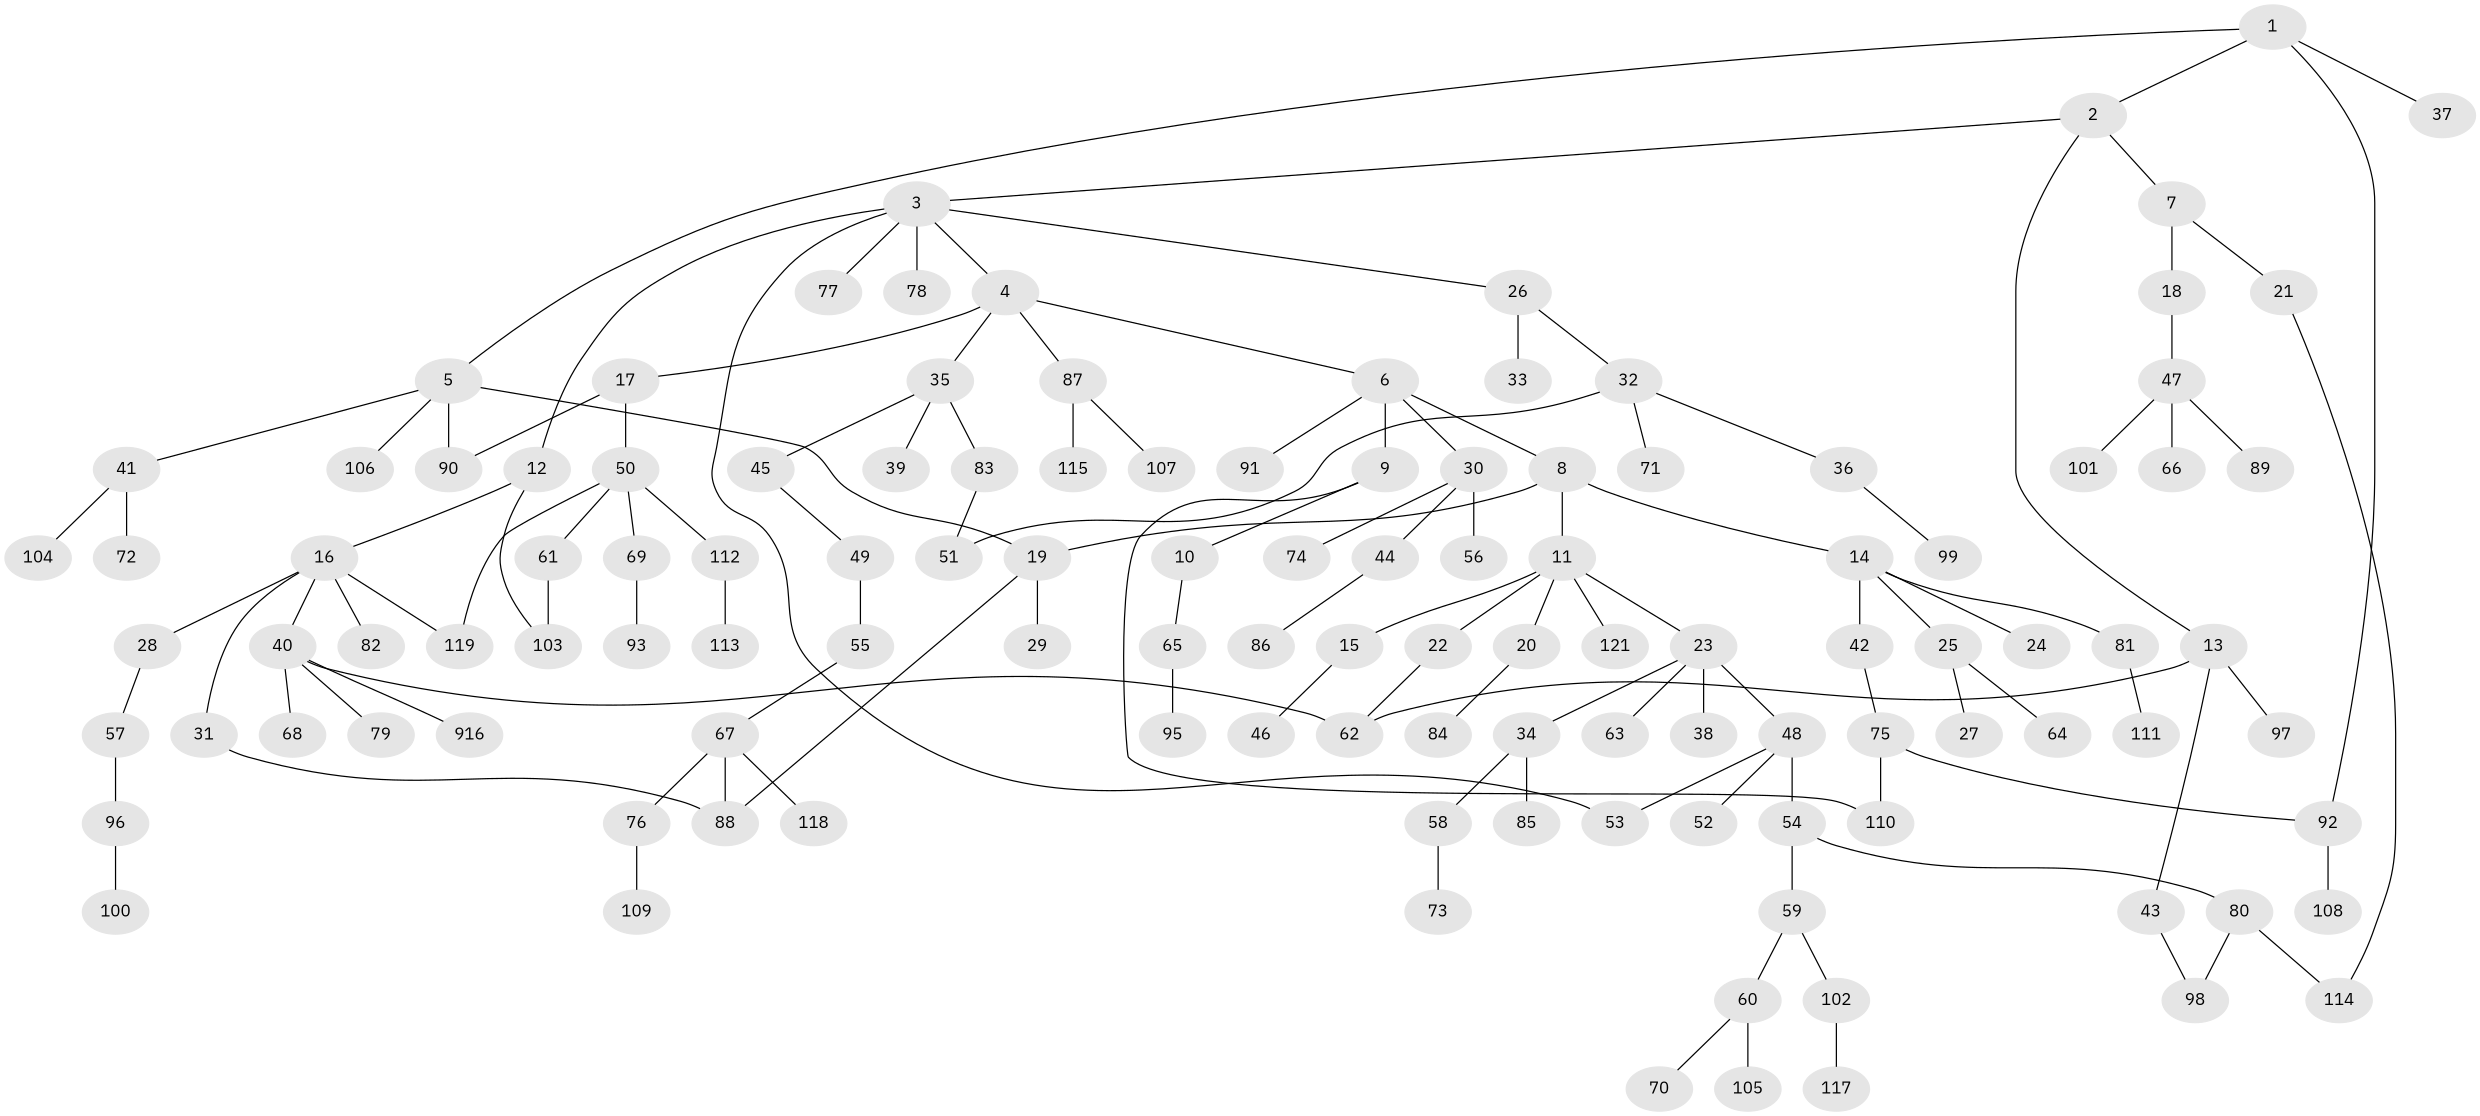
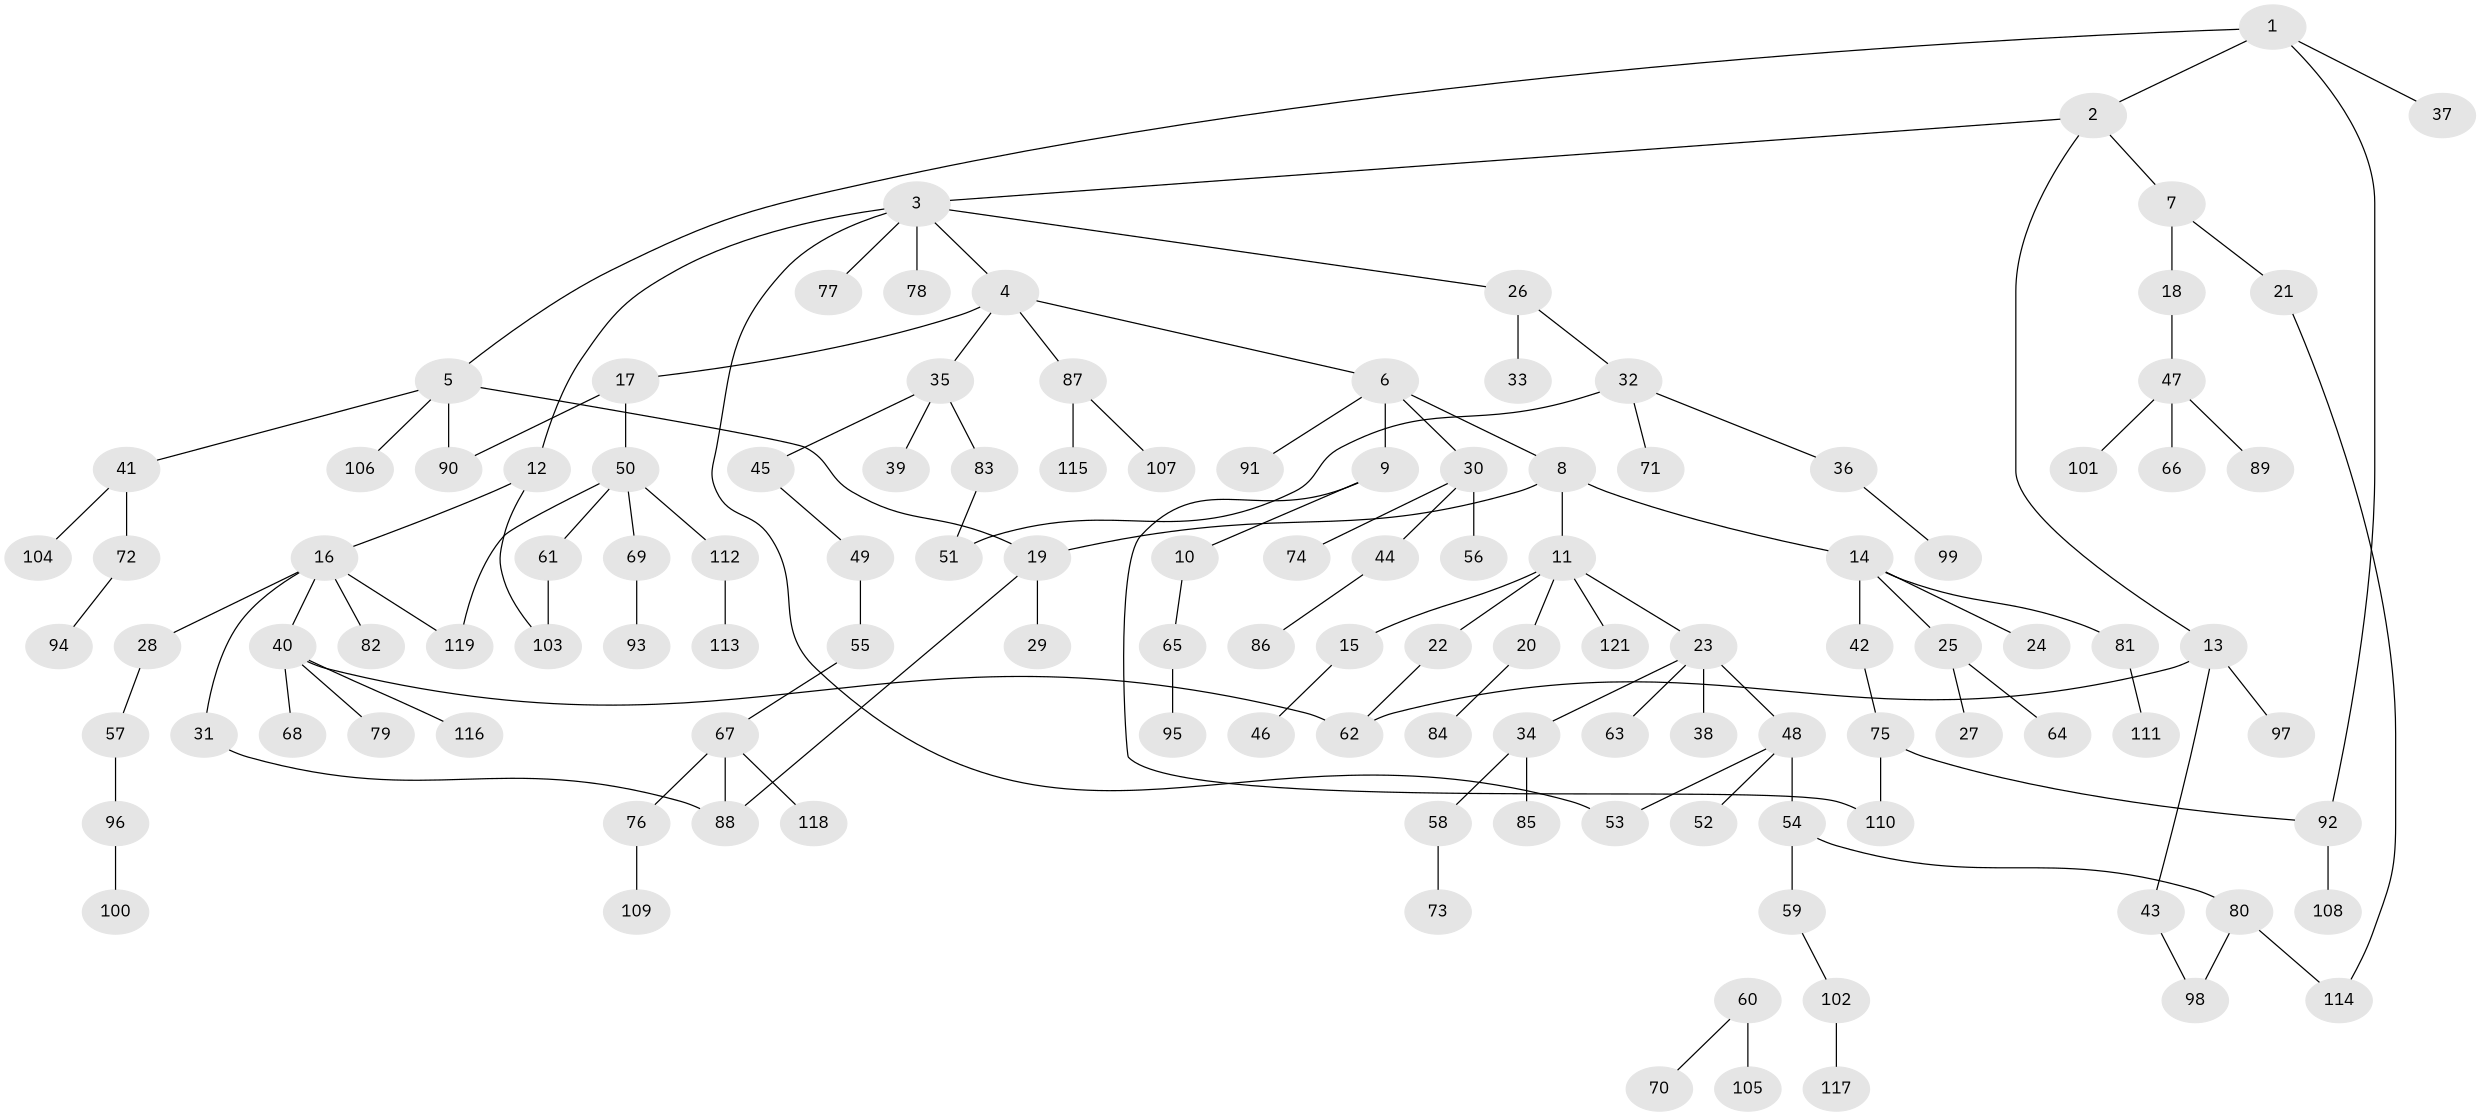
none -> (59, 647)
(470, 735) -> (470, 735)
(1770, 956) -> none
